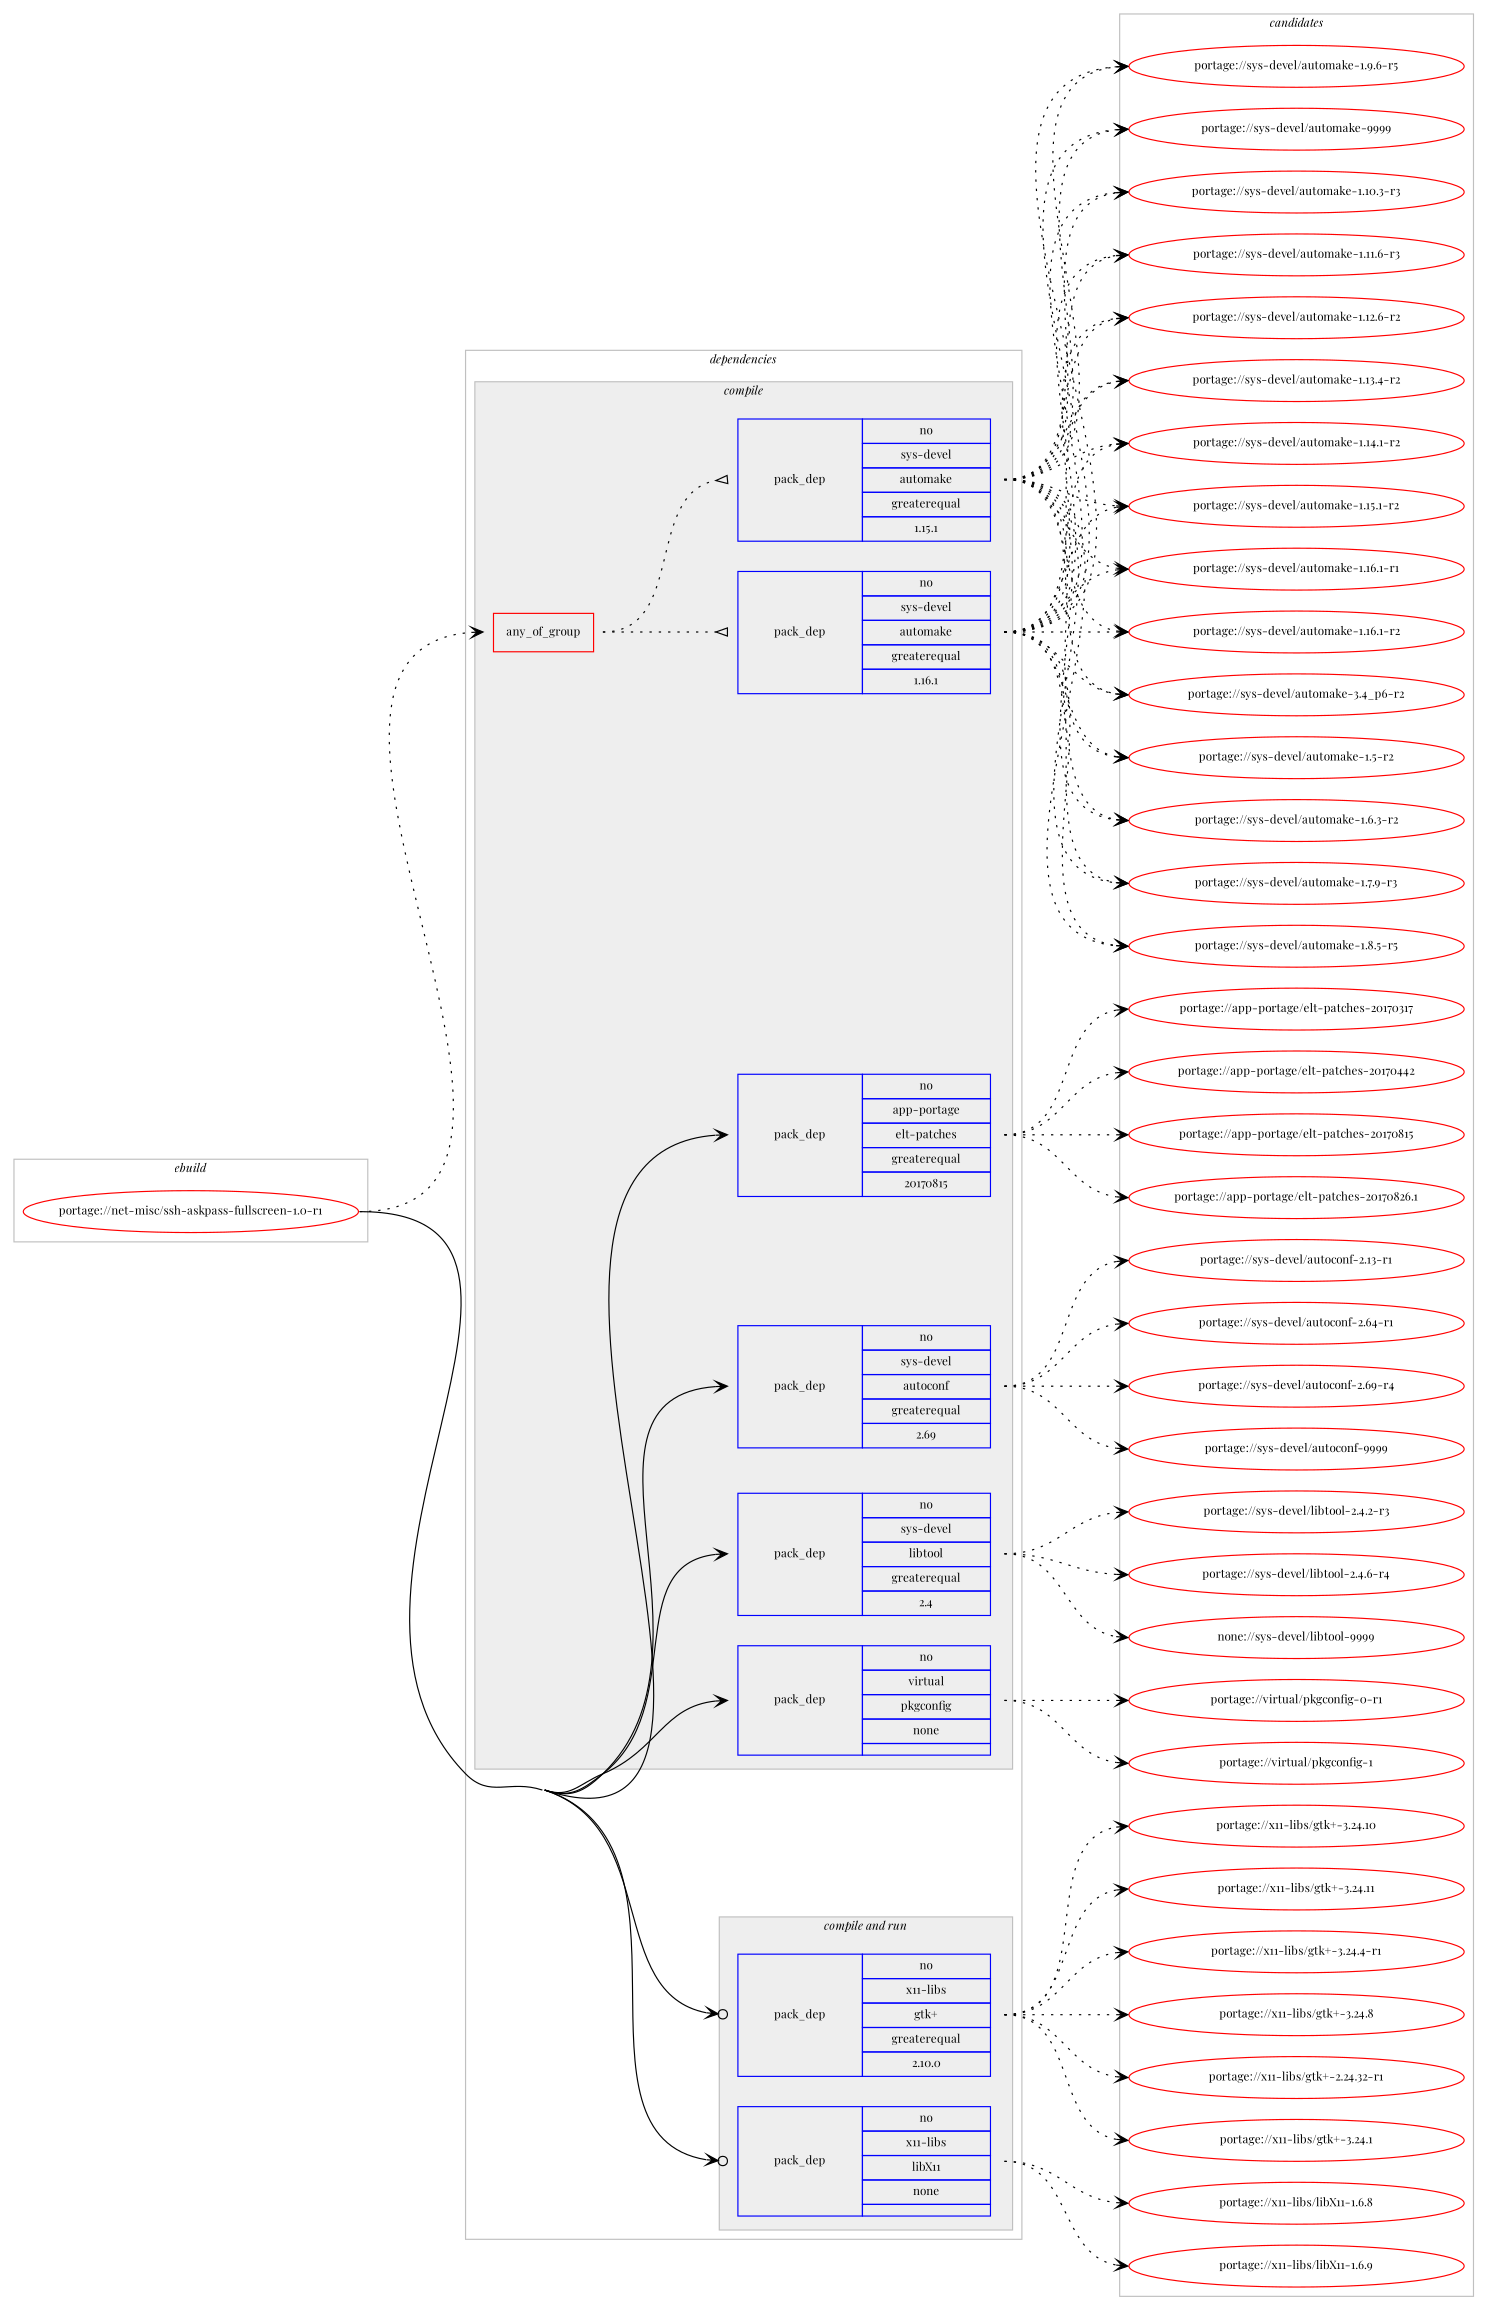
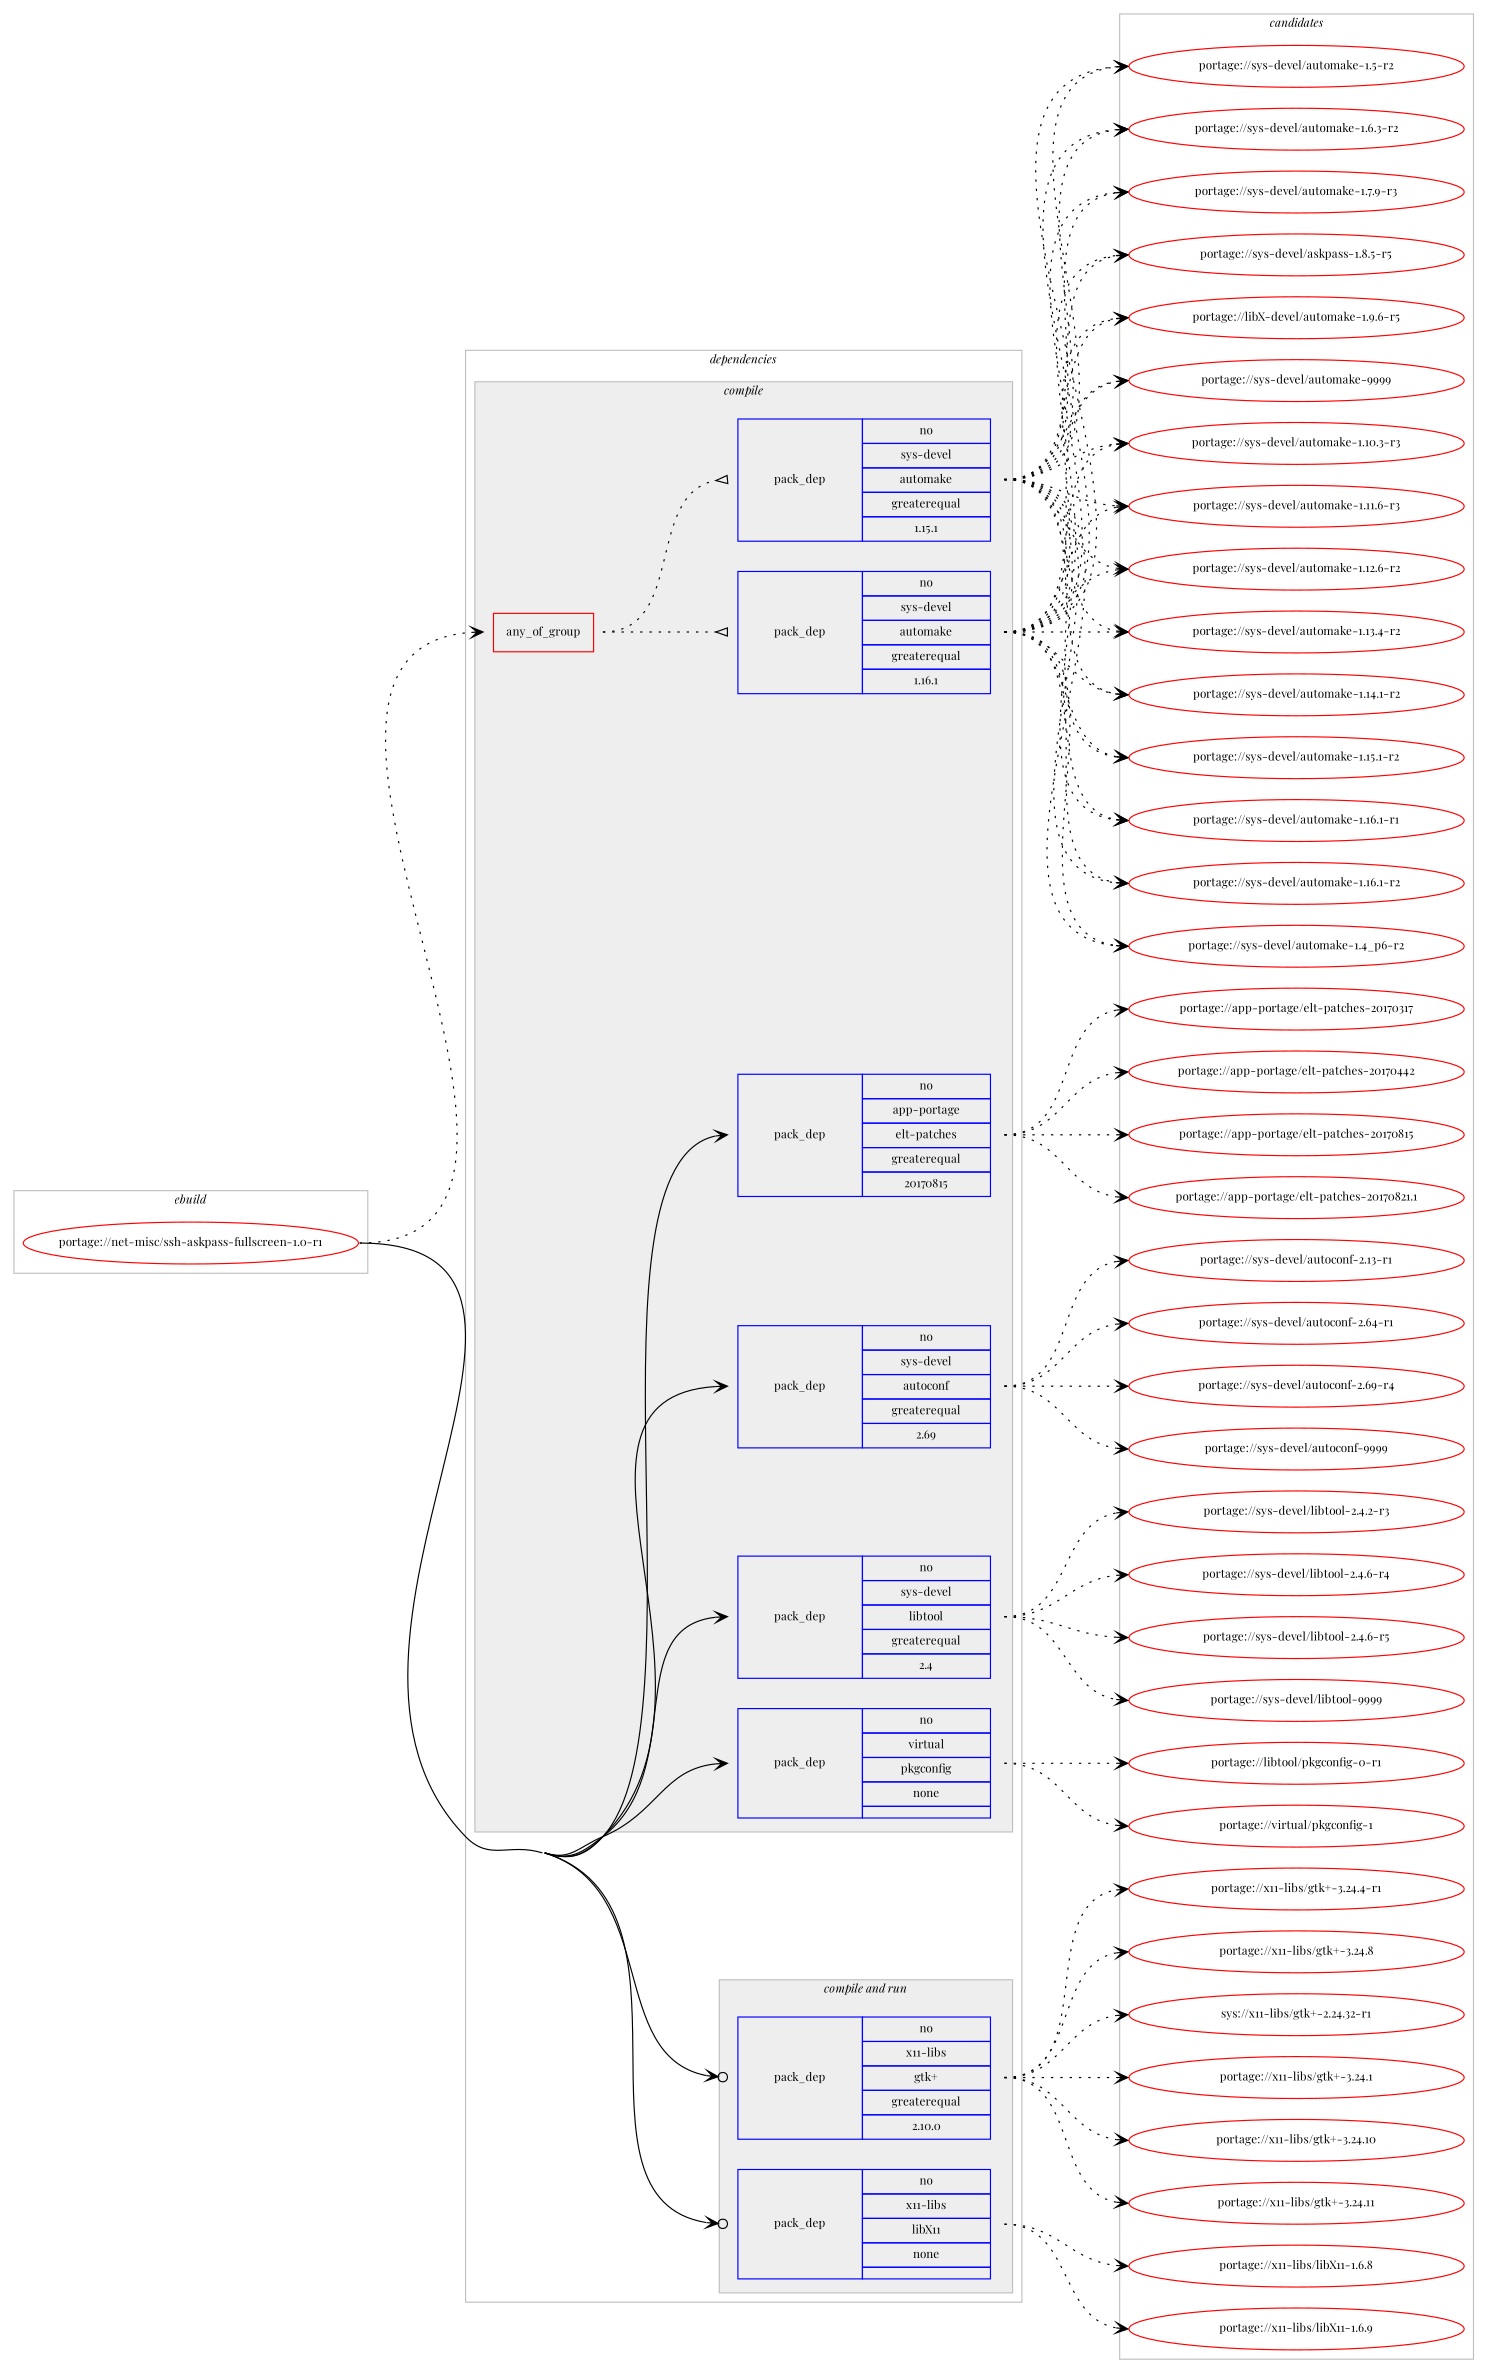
(1297, 66) -> (1297, 318)
(1297, 695) -> (1297, 946)
(1297, 946) -> (1297, 255)
(1297, 1198) -> (1297, 1198)
(1297, 1638) -> (1297, 1700)
none -> (1297, 1638)
(1297, 1700) -> (1297, 1763)
(1297, 2078) -> (1297, 2015)
